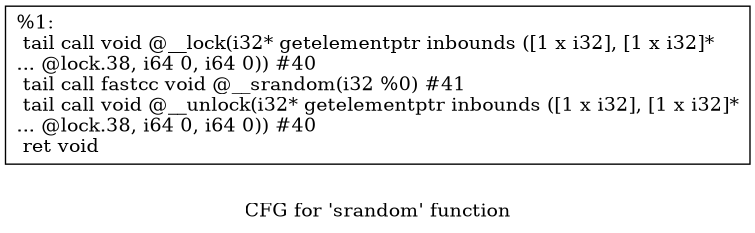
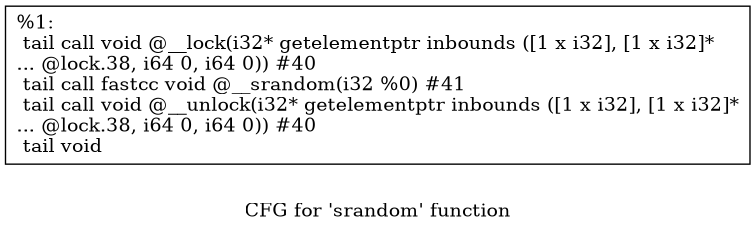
(58, 146) -> (60, 146)
